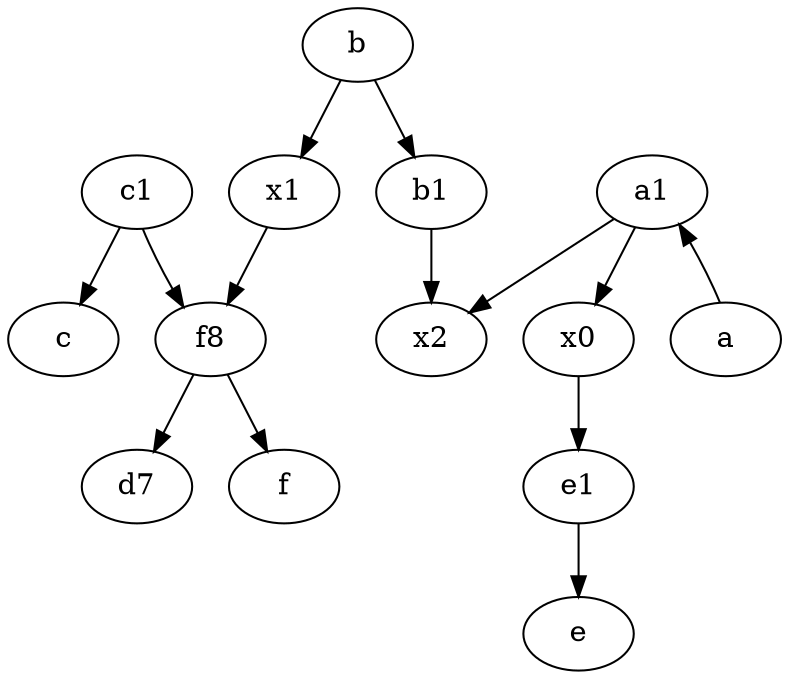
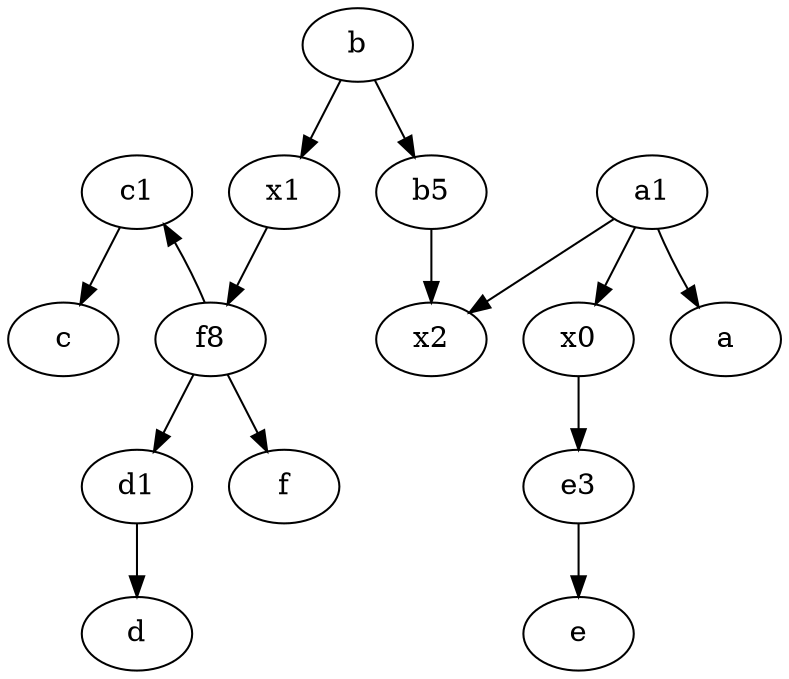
(431, 192) -> (431, 192)
(157, 259) -> (191, 272)
(706, 272) -> (672, 259)
(137, 487) -> (137, 487)
(579, 487) -> (579, 487)
none -> (137, 634)
